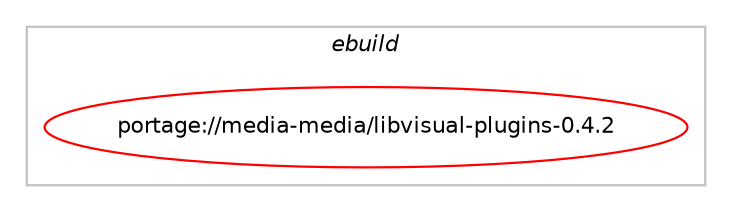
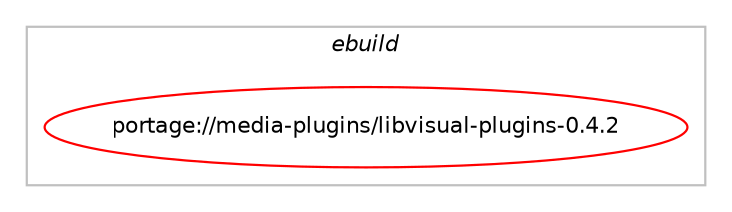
(366, 127) -> (366, 127)
